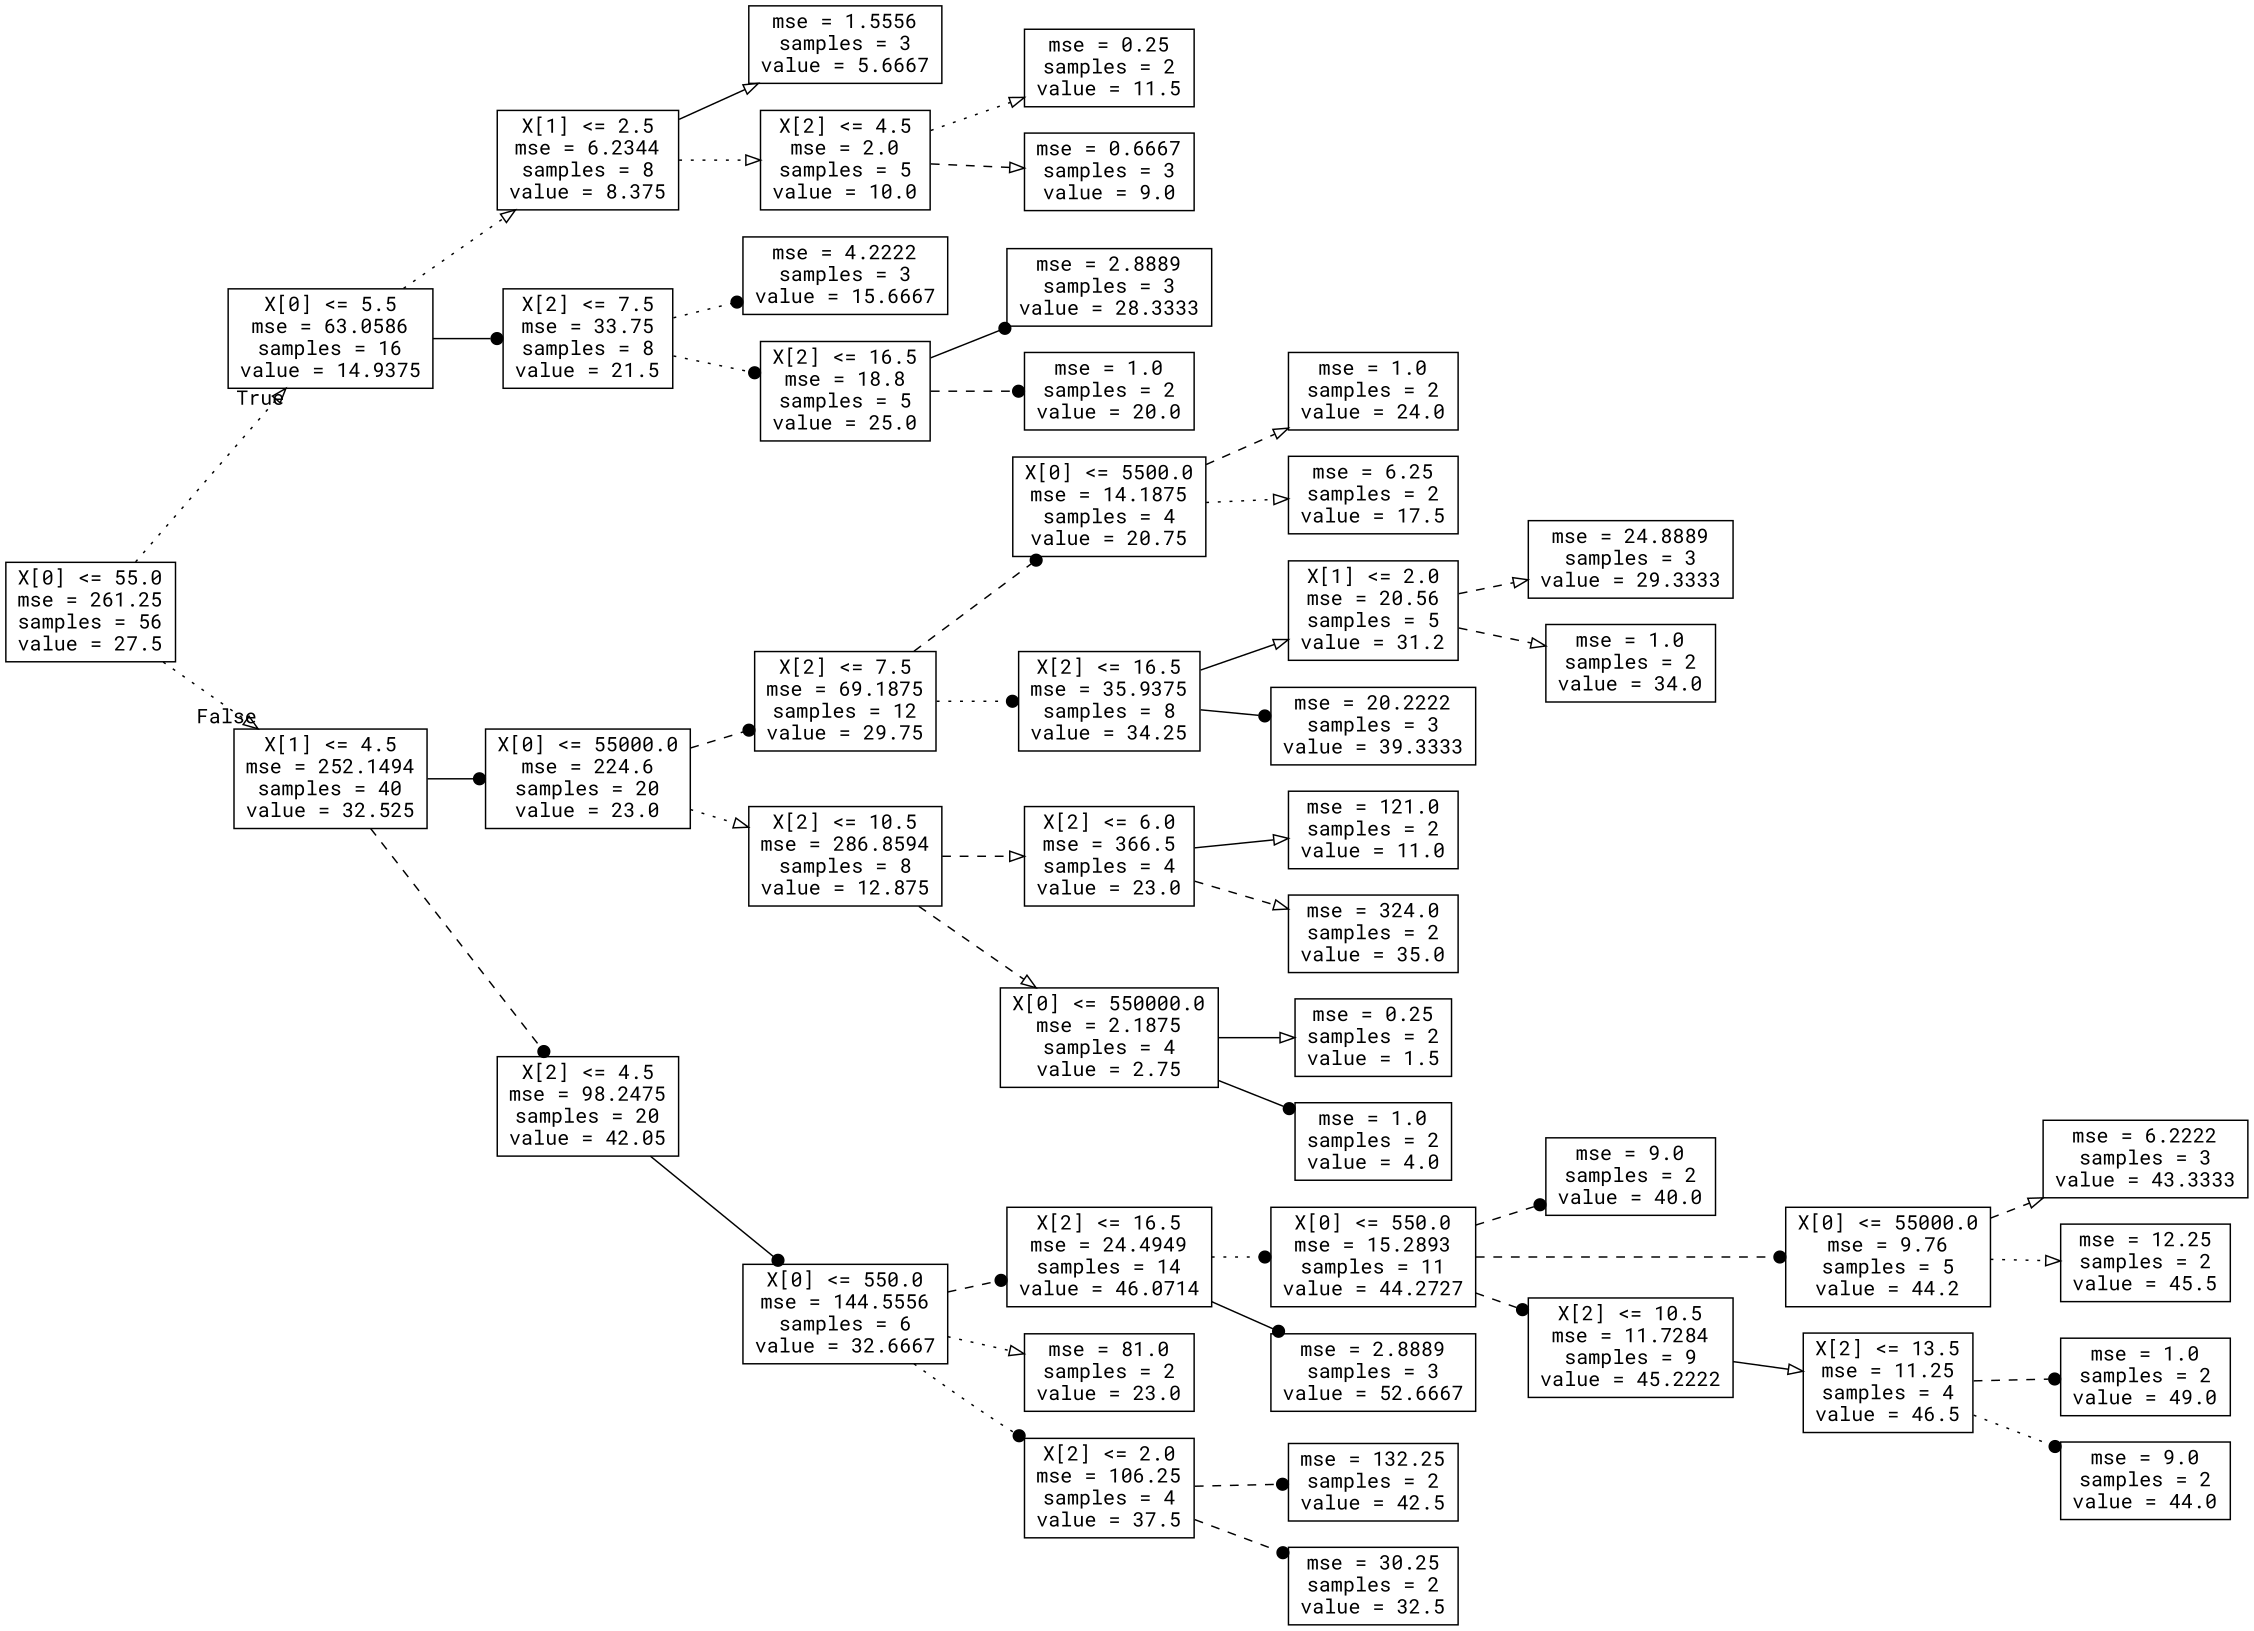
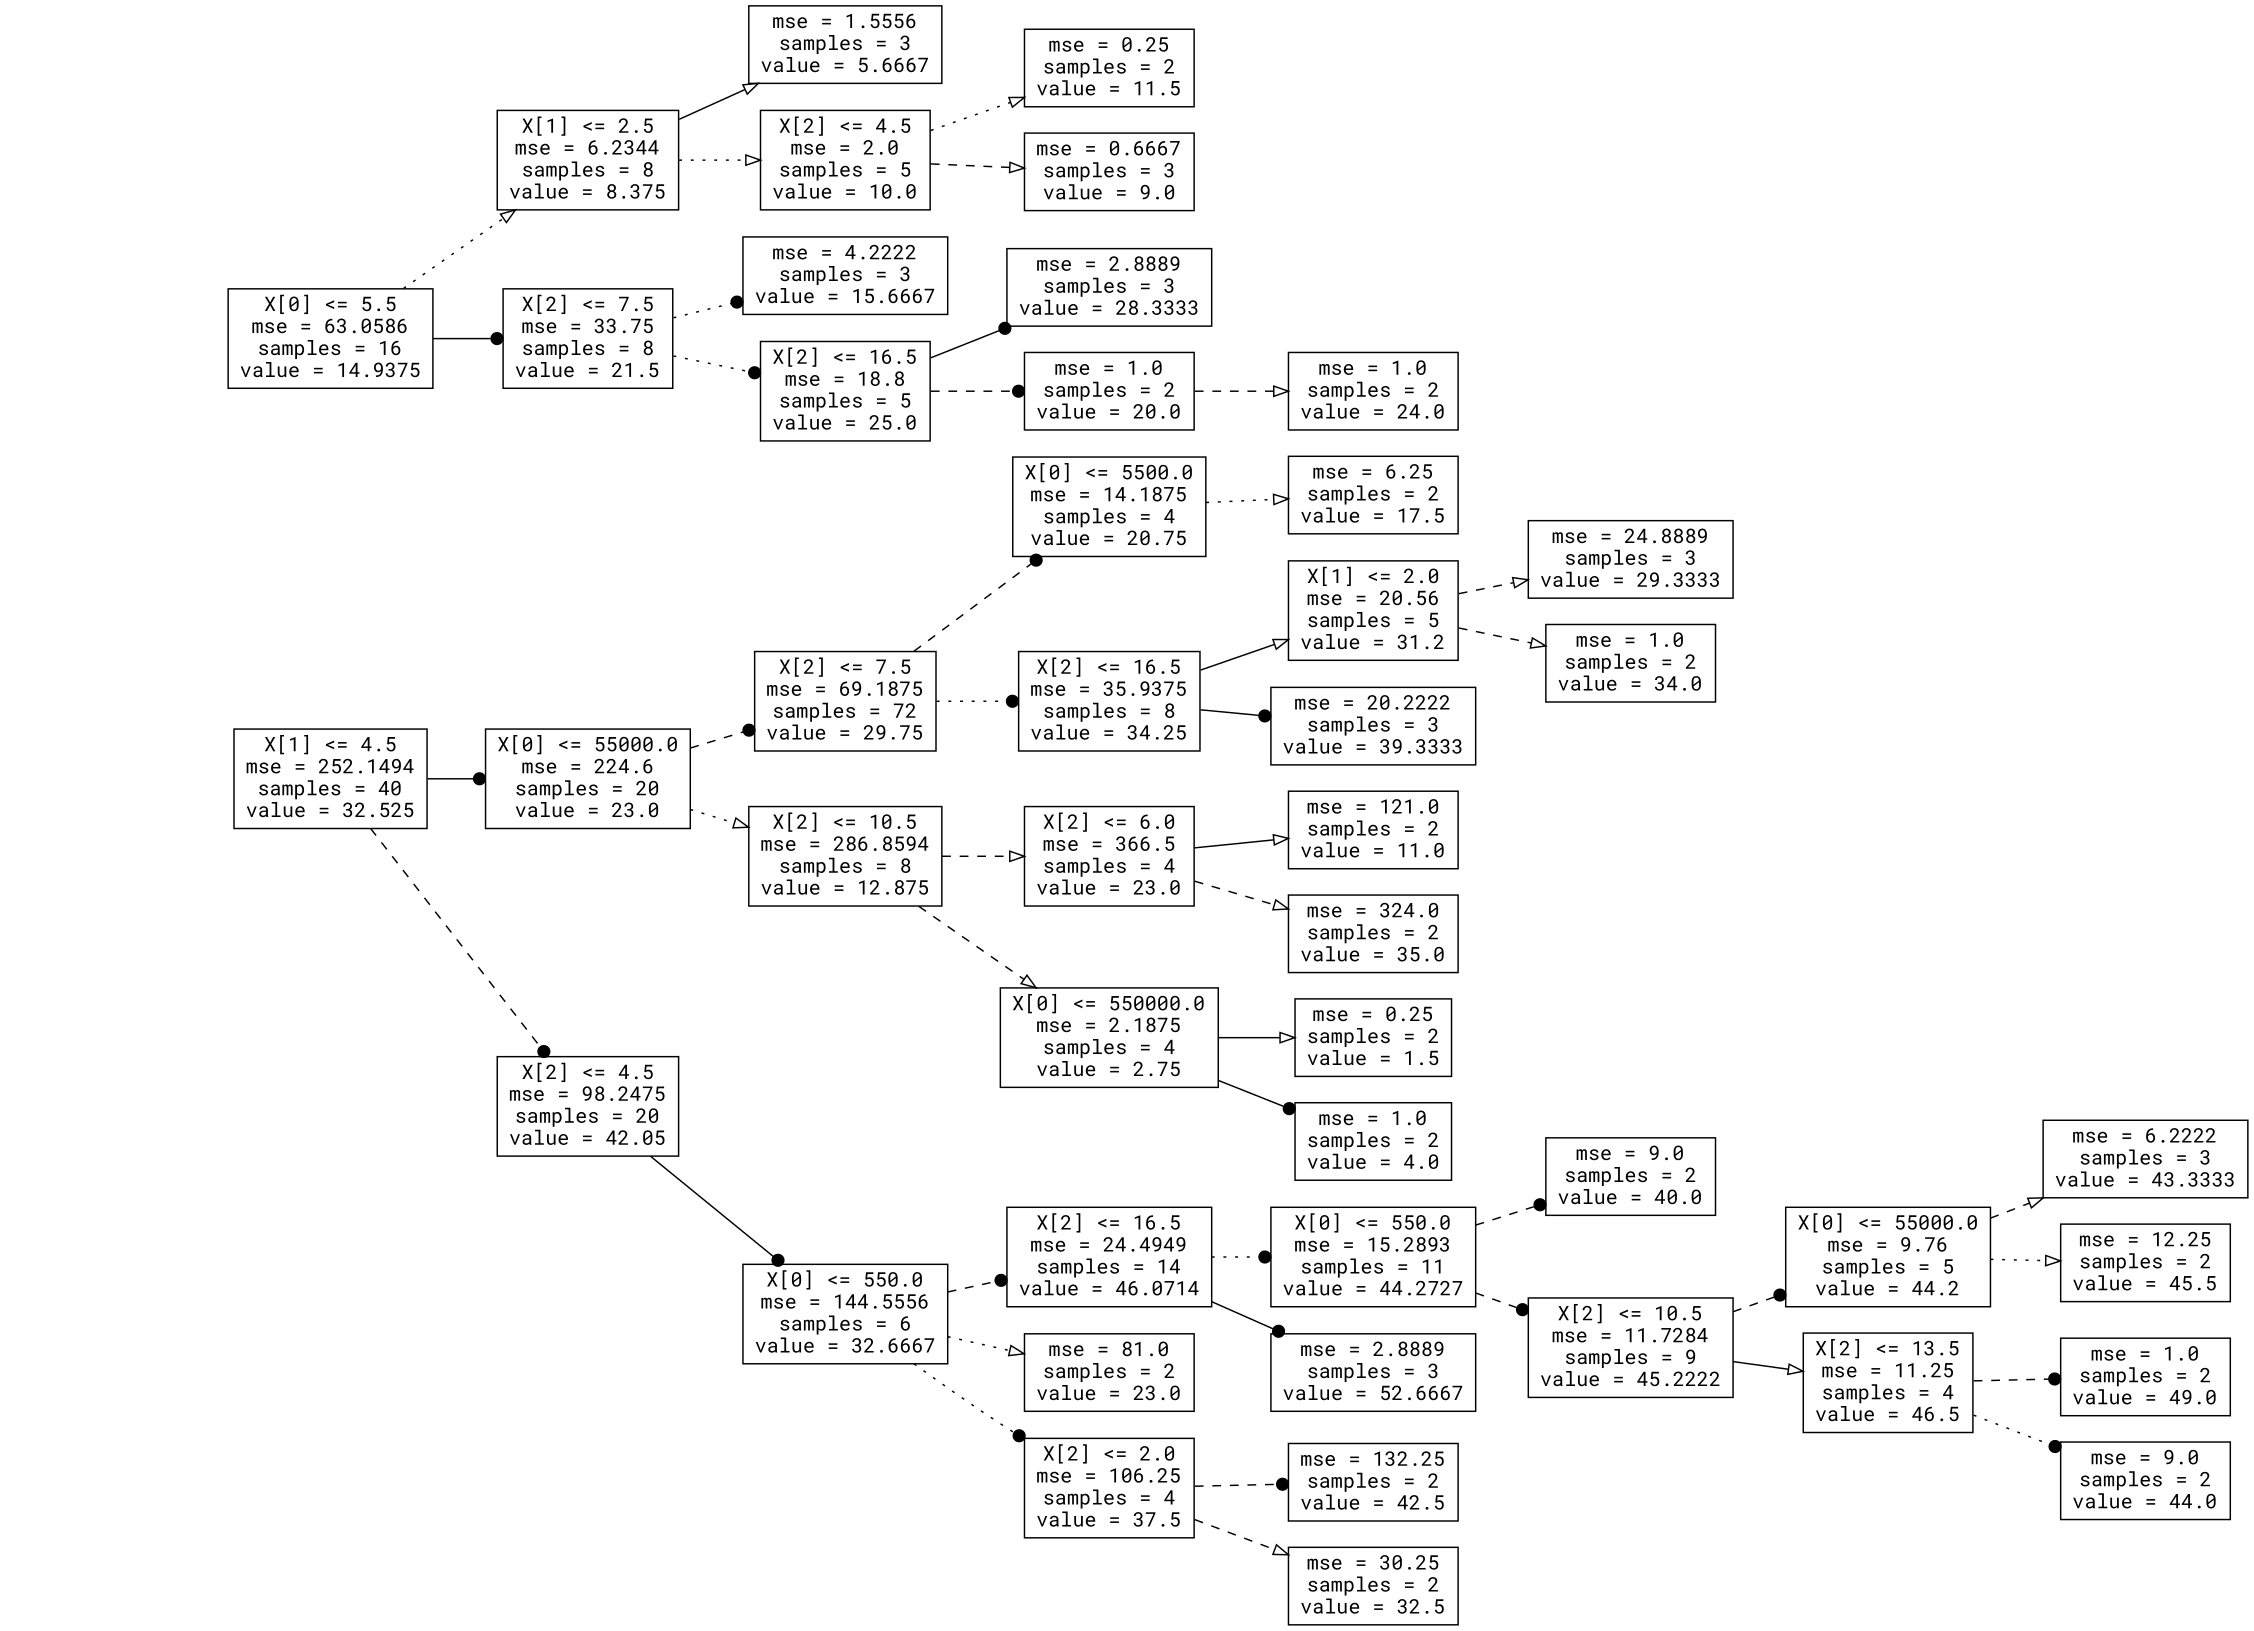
(1240, 449) -> (1234, 391)
(91, 612) -> none
(845, 701) -> (845, 701)
(1625, 1257) -> (1754, 1304)
(1236, 1535) -> (1236, 1535)
